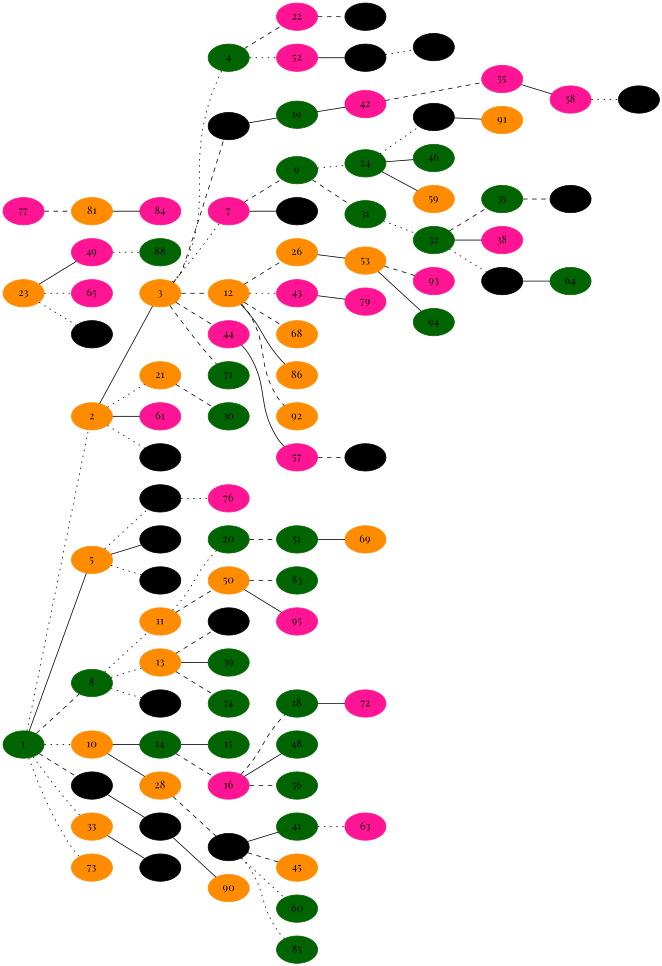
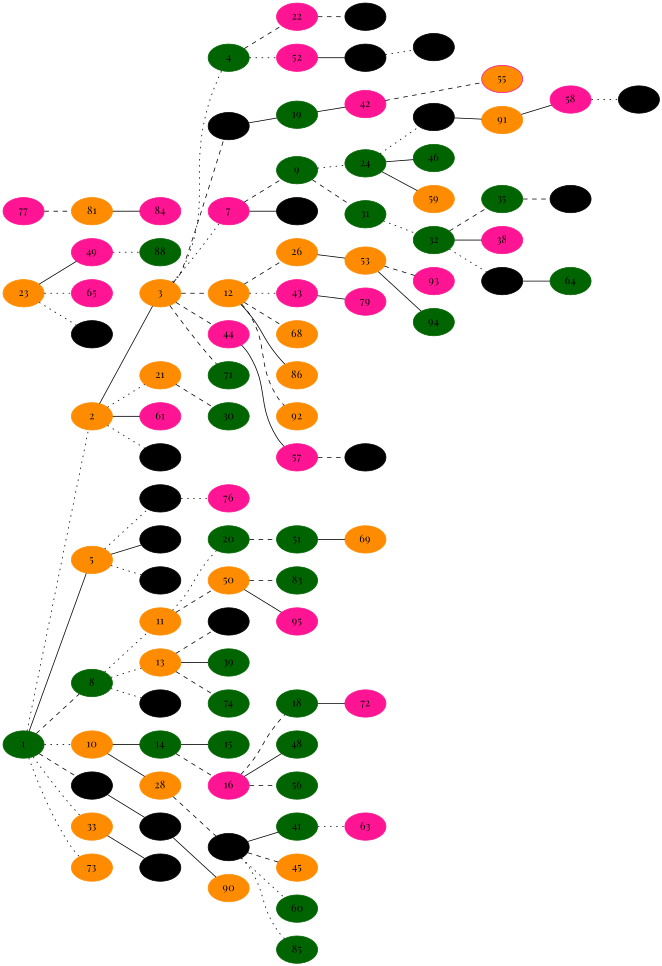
(502, 79) -> (502, 79)
(536, 89) -> (536, 110)
